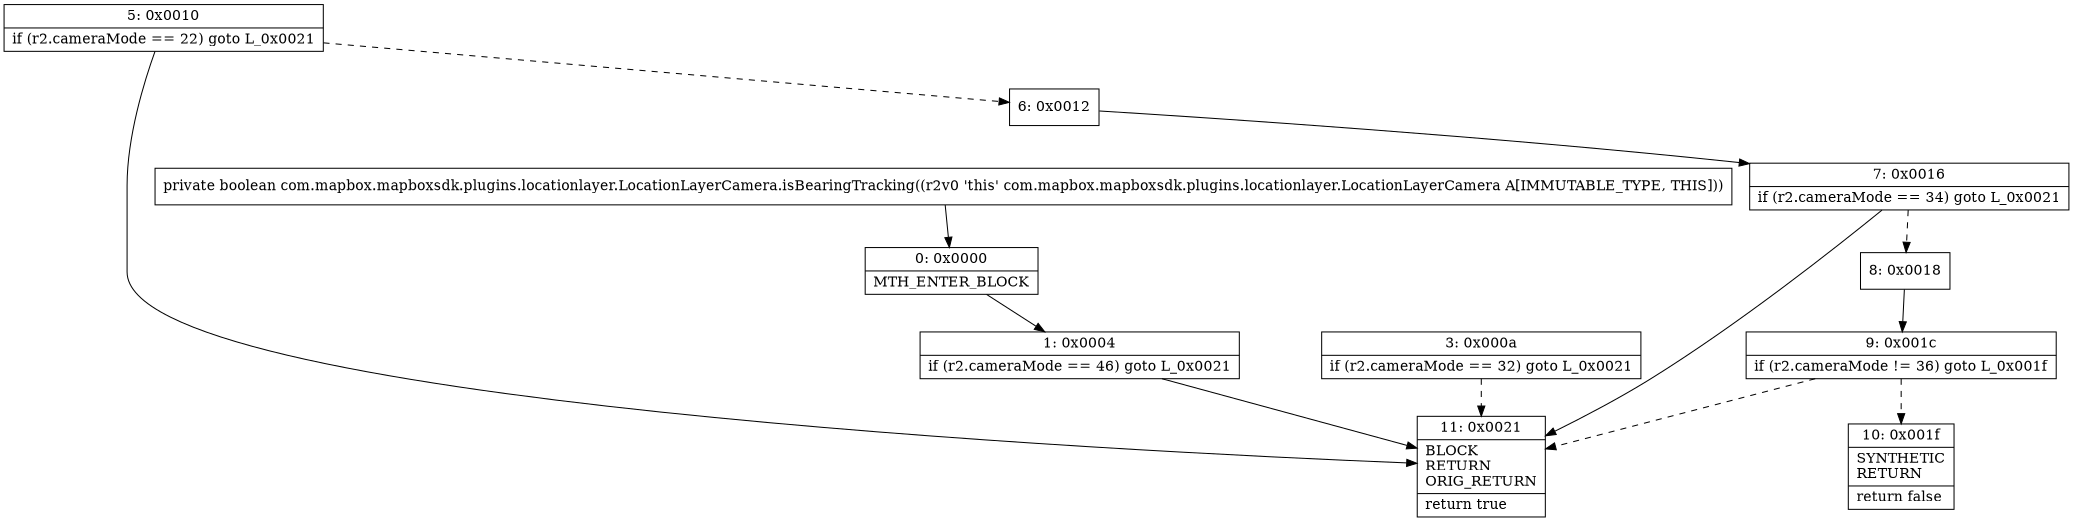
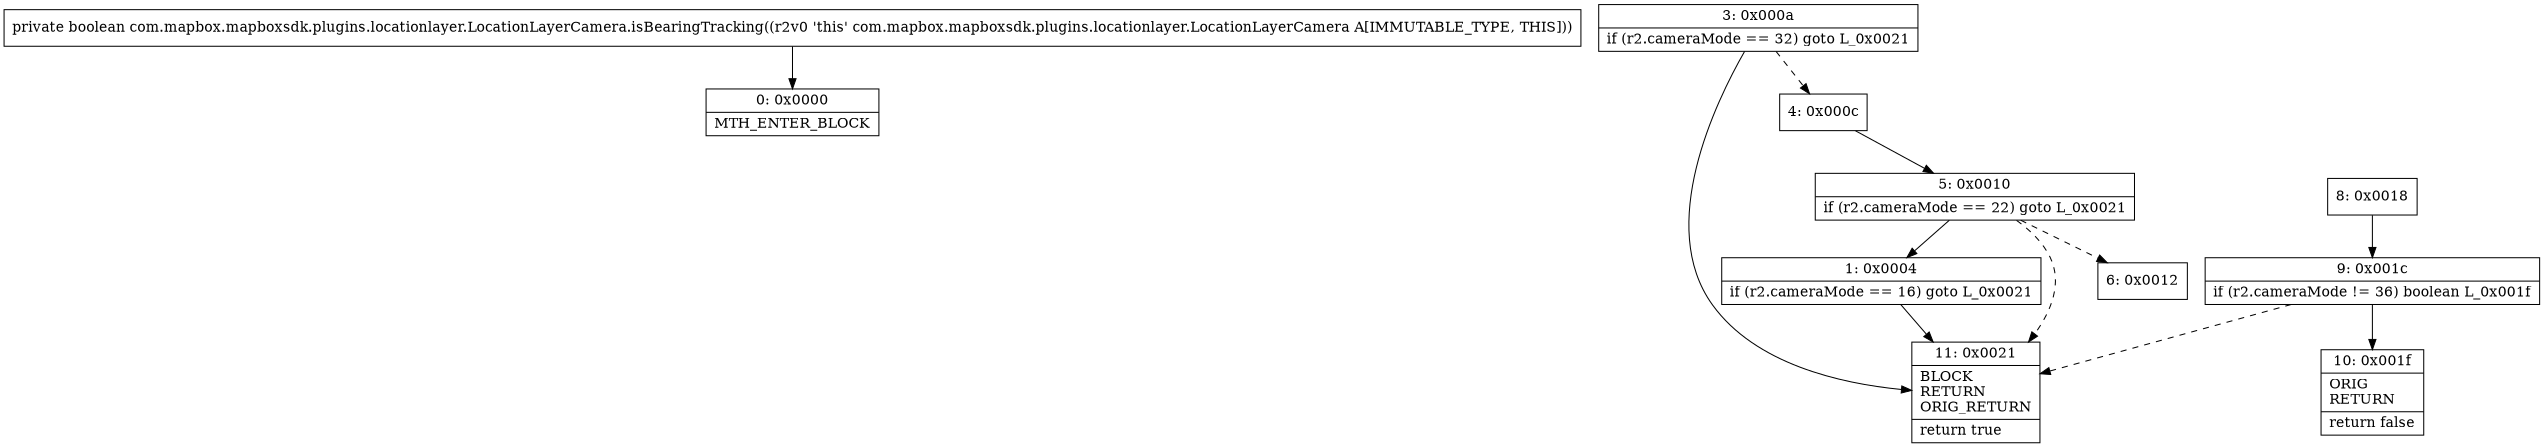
none -> (1823, 112)
(1909, 187) -> none
(1011, 310) -> (1932, 236)
(1080, 367) -> (1881, 292)
(1901, 367) -> (2372, 292)
(1481, 392) -> (1700, 280)
(1901, 396) -> (2372, 322)
(641, 410) -> (2055, 272)
(1901, 459) -> (2349, 384)
